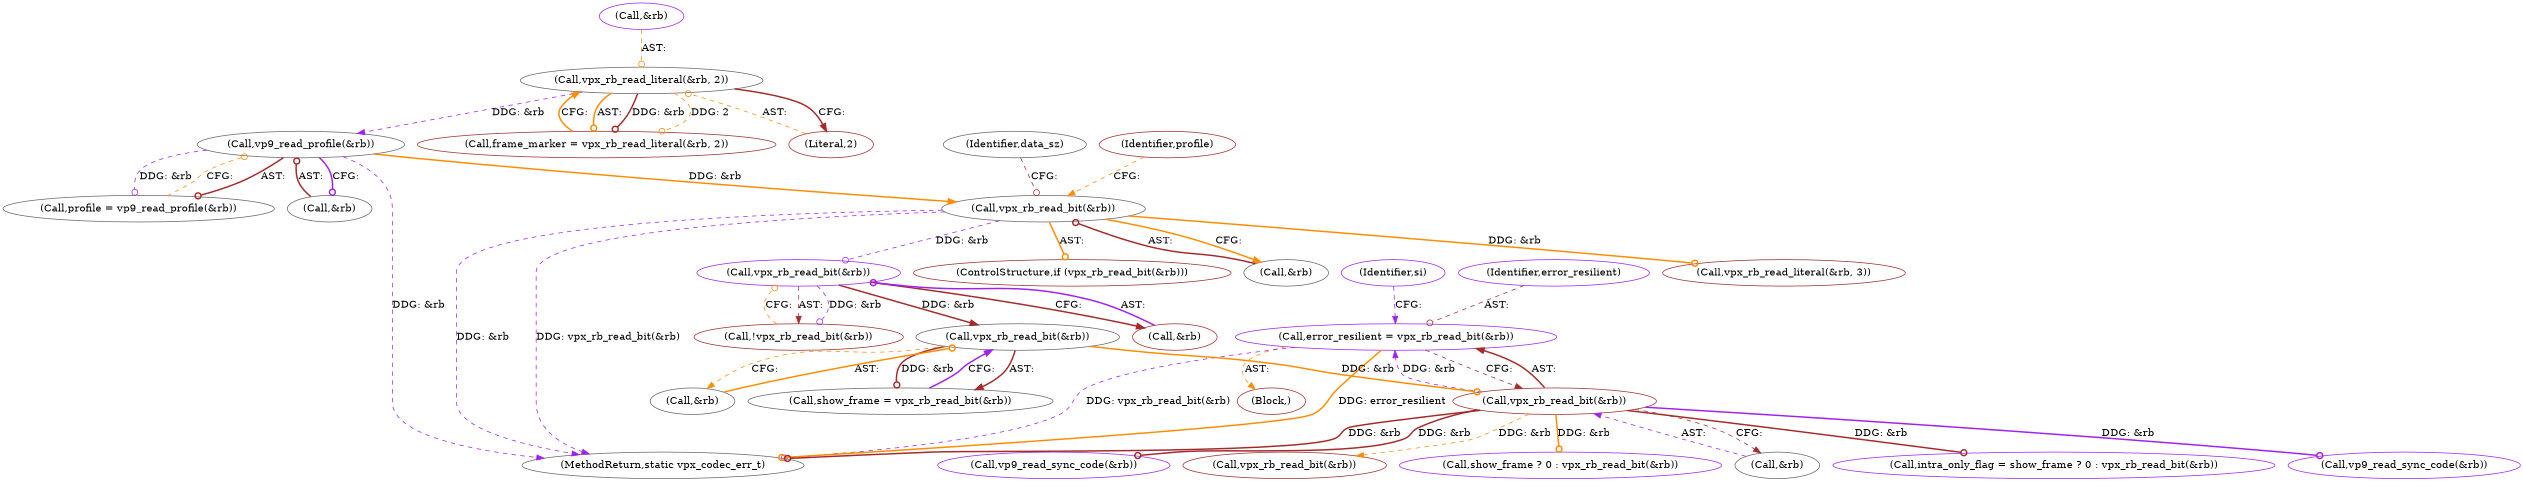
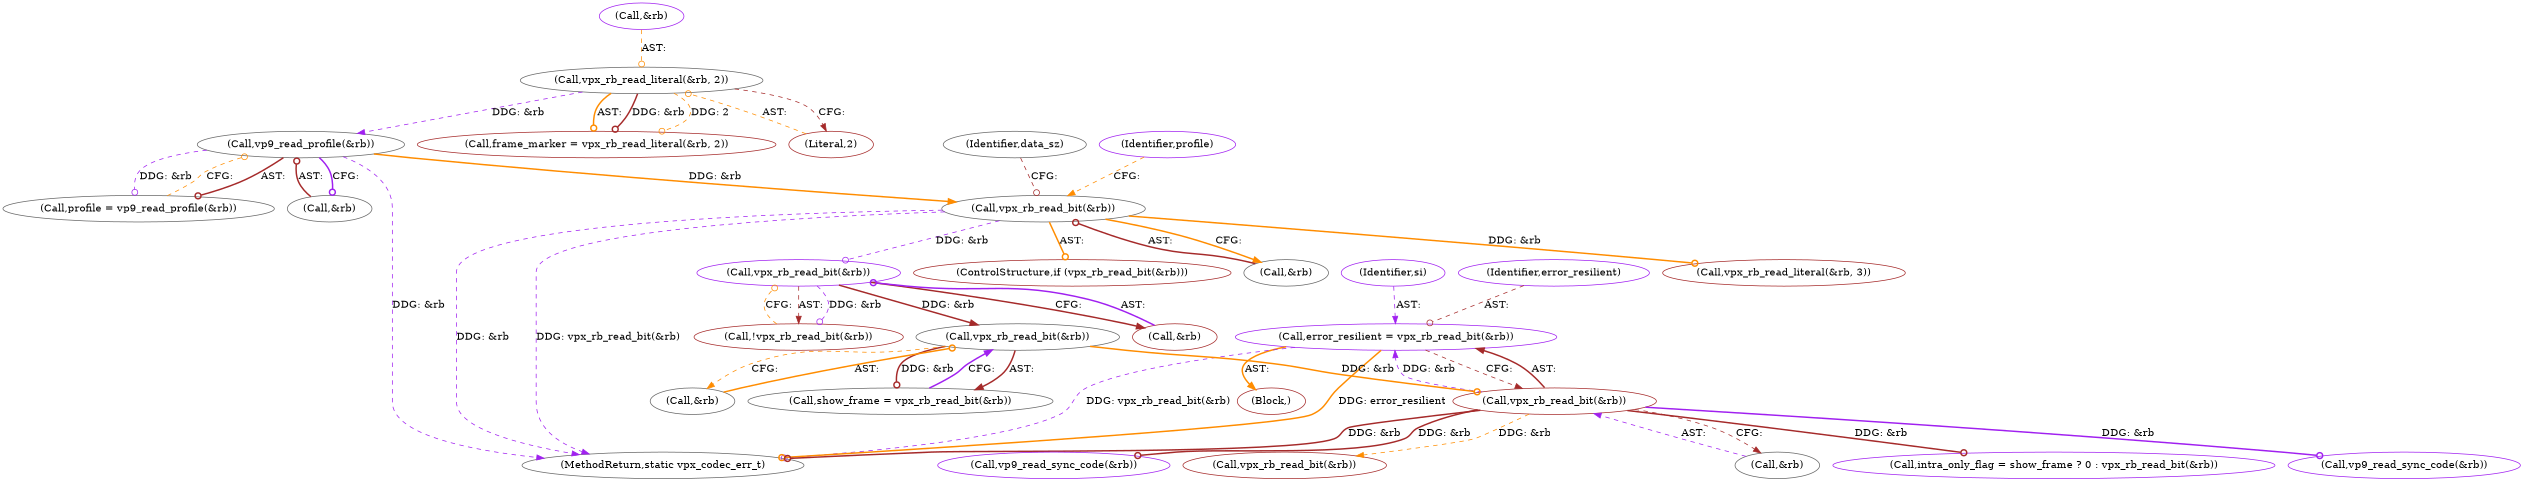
(783, 98) -> (783, 98)
(559, 113) -> none
(1167, 145) -> (1167, 145)
(1410, 305) -> (1410, 305)
(1243, 366) -> (1243, 366)
(1561, 465) -> none
